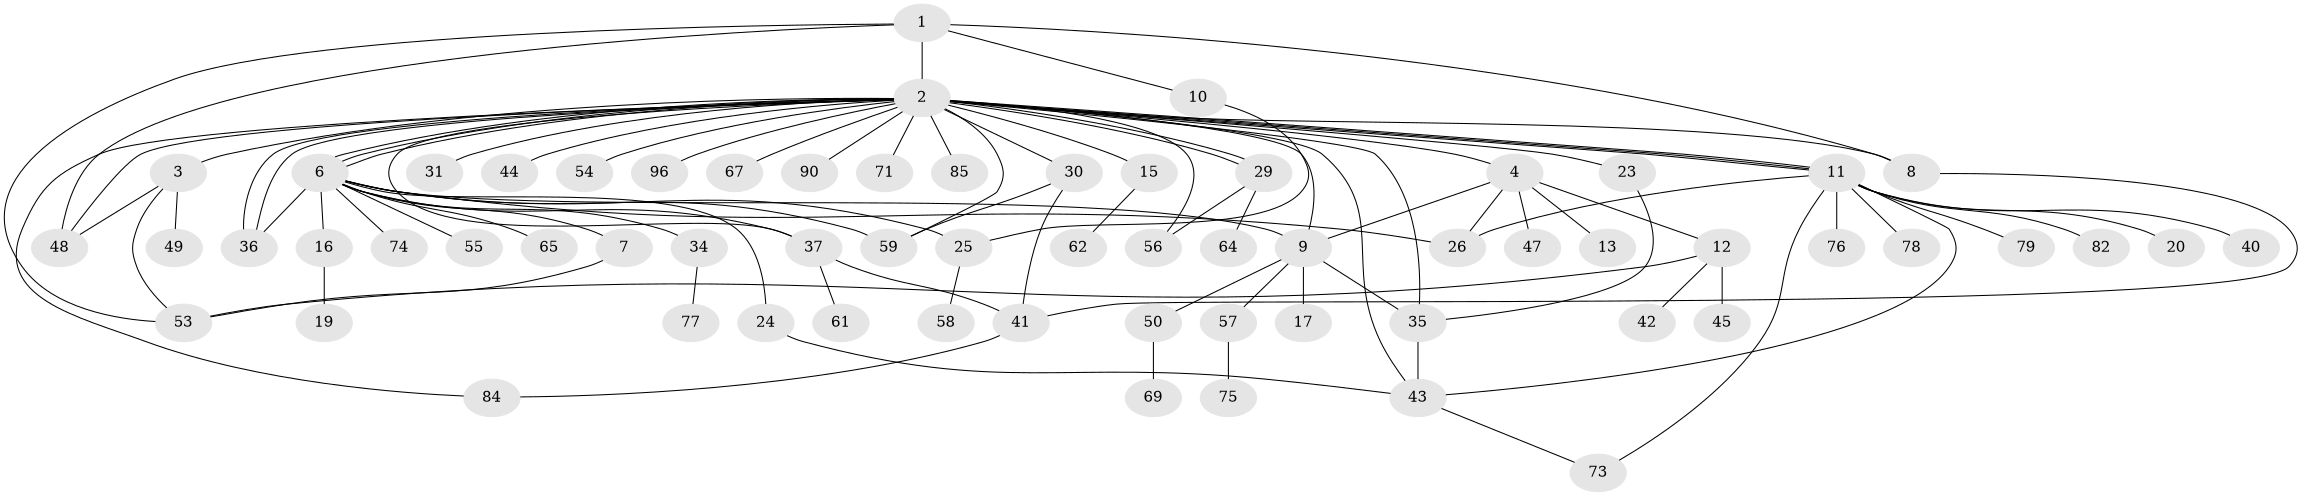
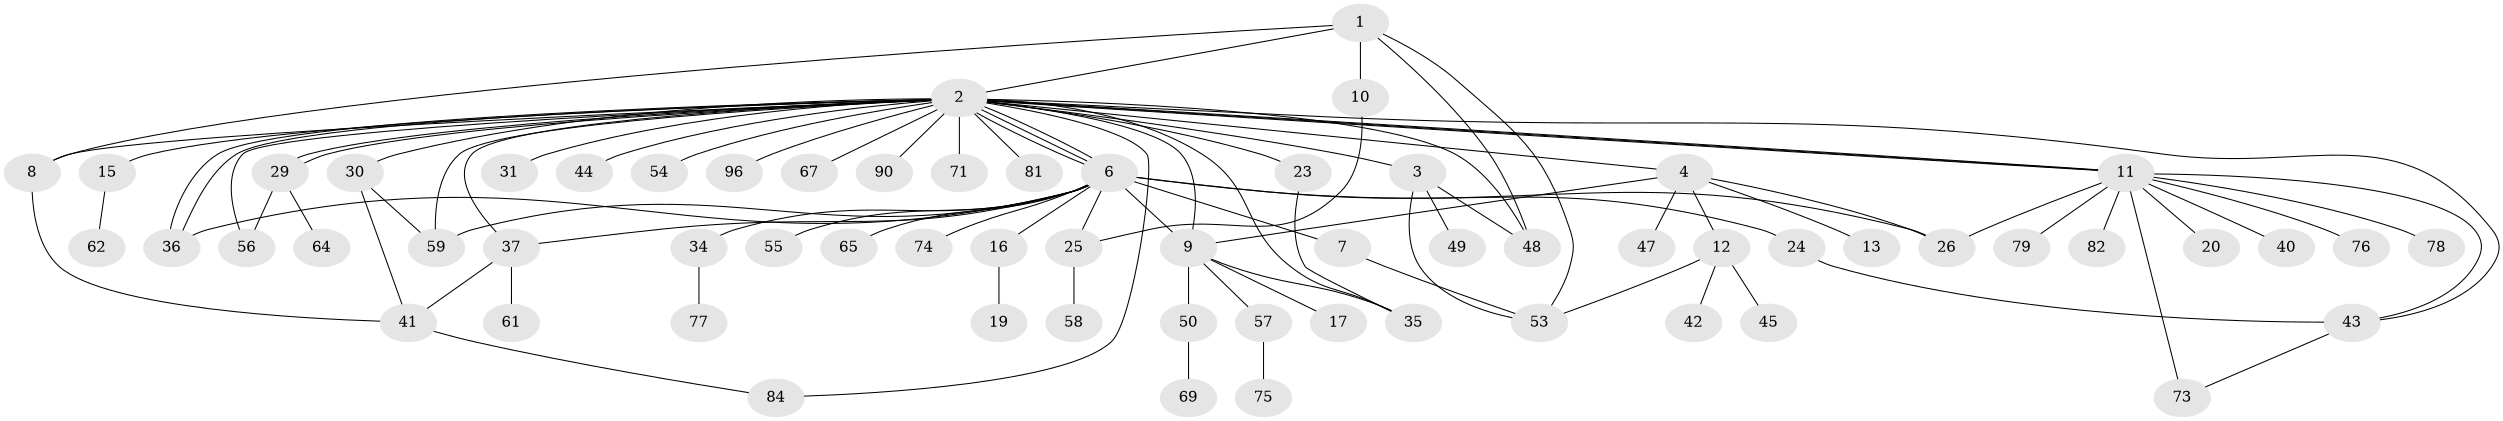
(960, 173) -> (1034, 173)
(1418, 361) -> none
